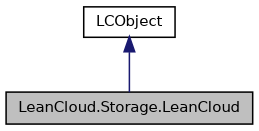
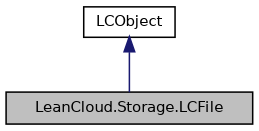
(129, 108) -> (129, 108)
